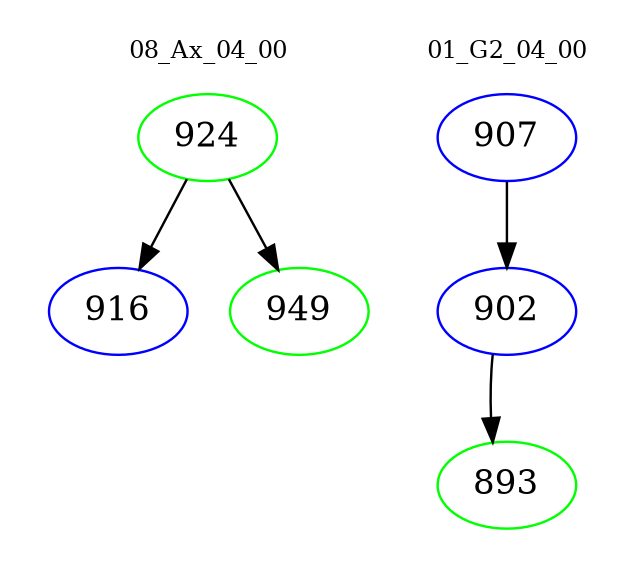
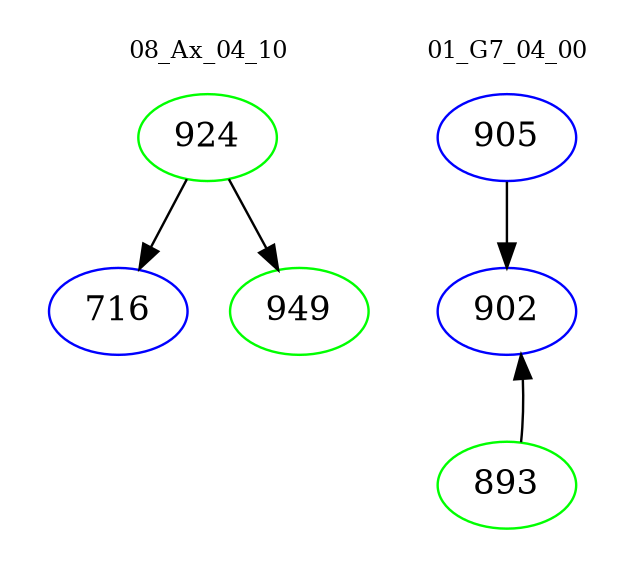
(209, 52) -> (209, 52)
(508, 52) -> (508, 52)
(507, 138) -> (507, 138)
(118, 311) -> (118, 311)
(491, 386) -> (523, 411)
